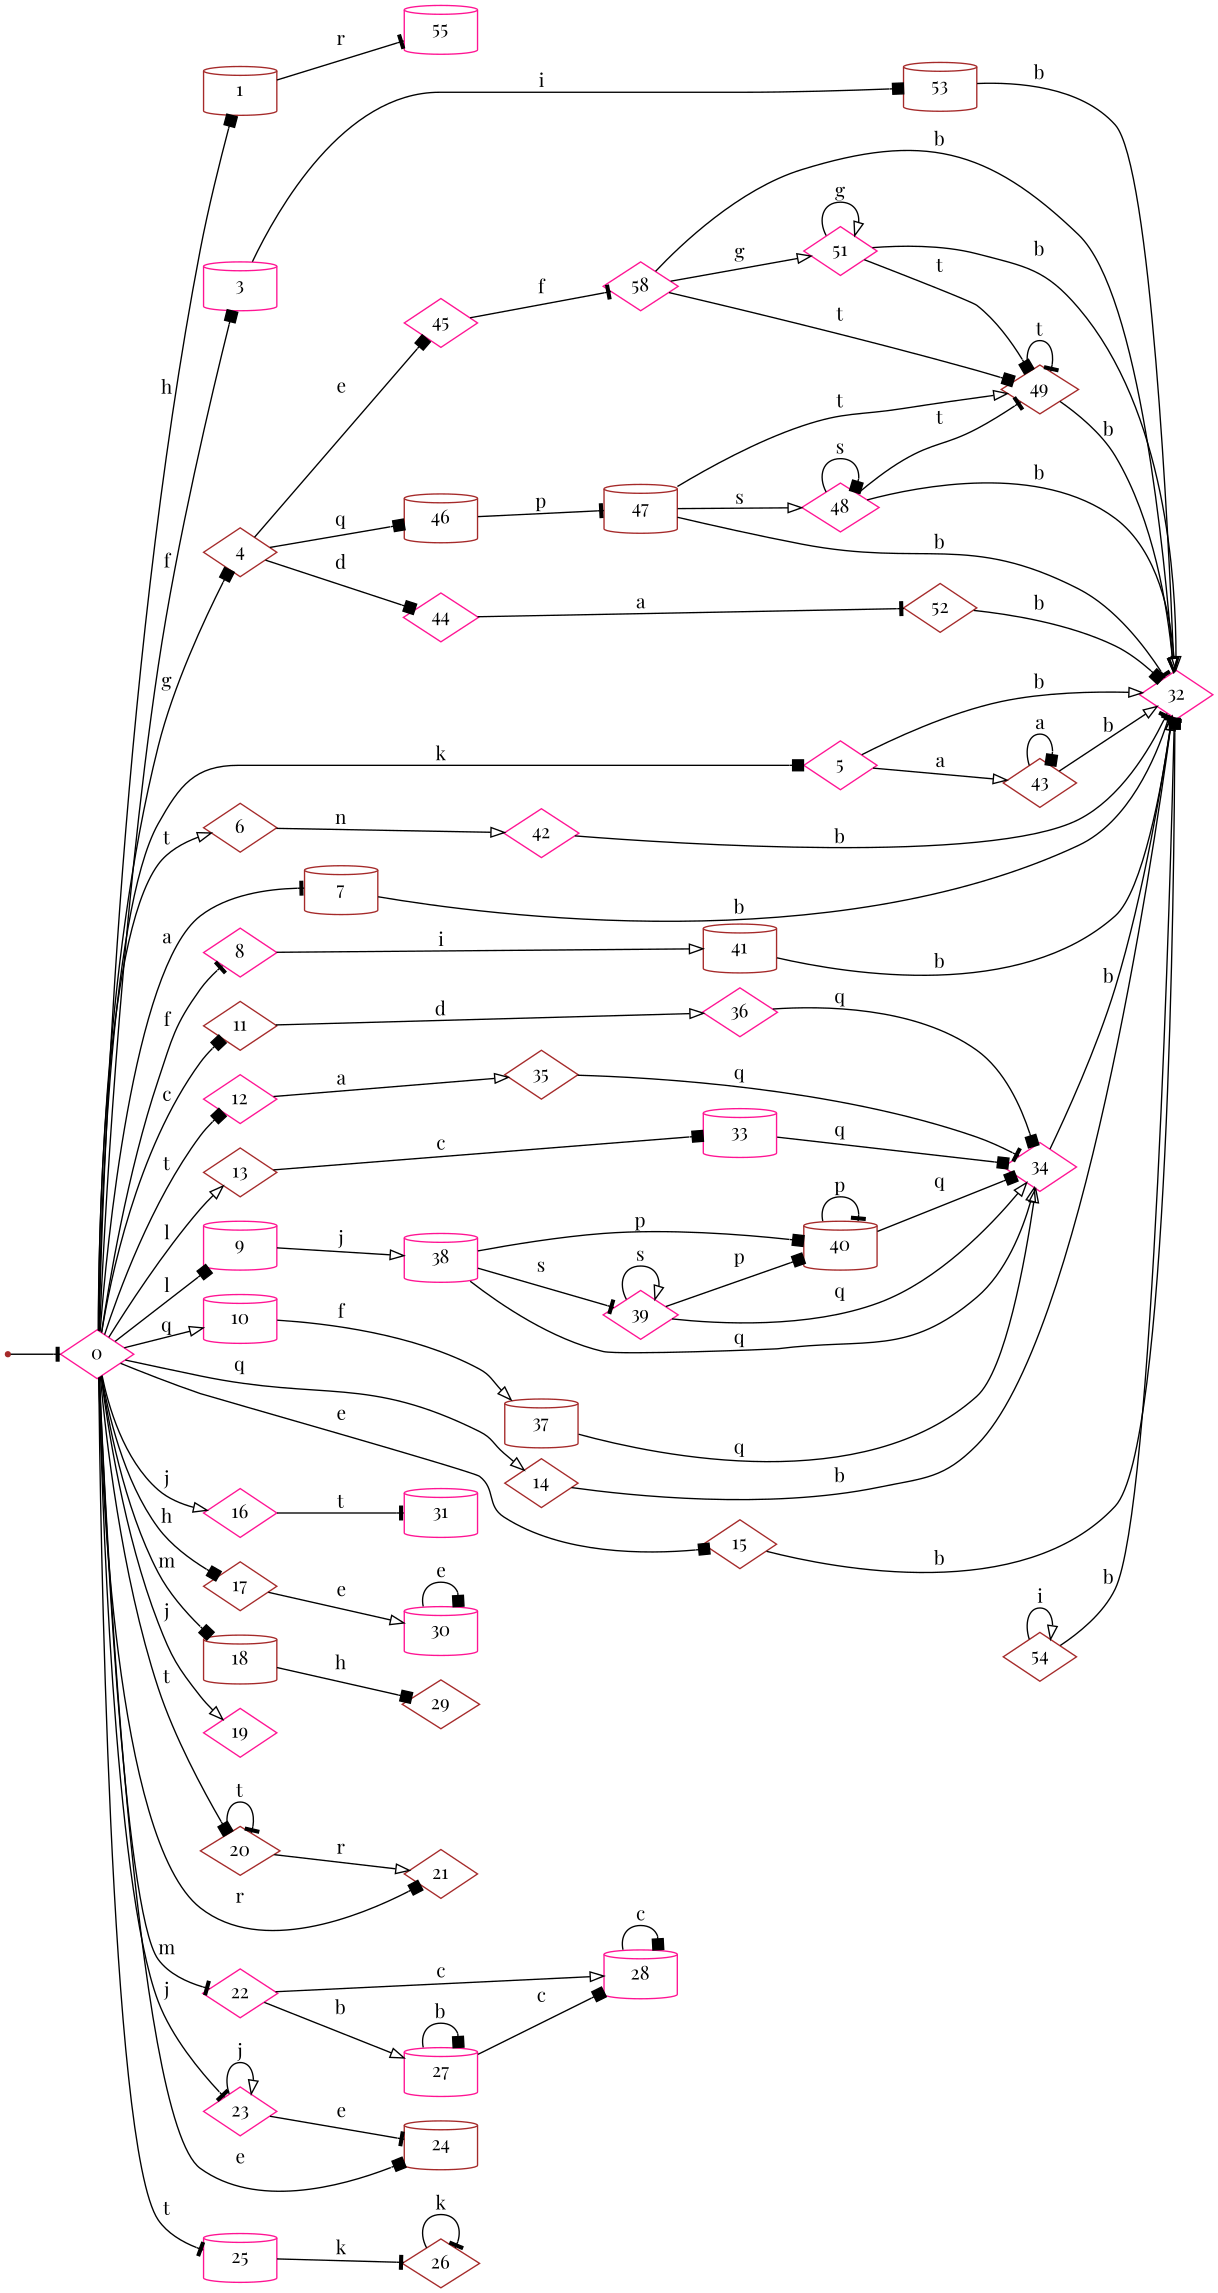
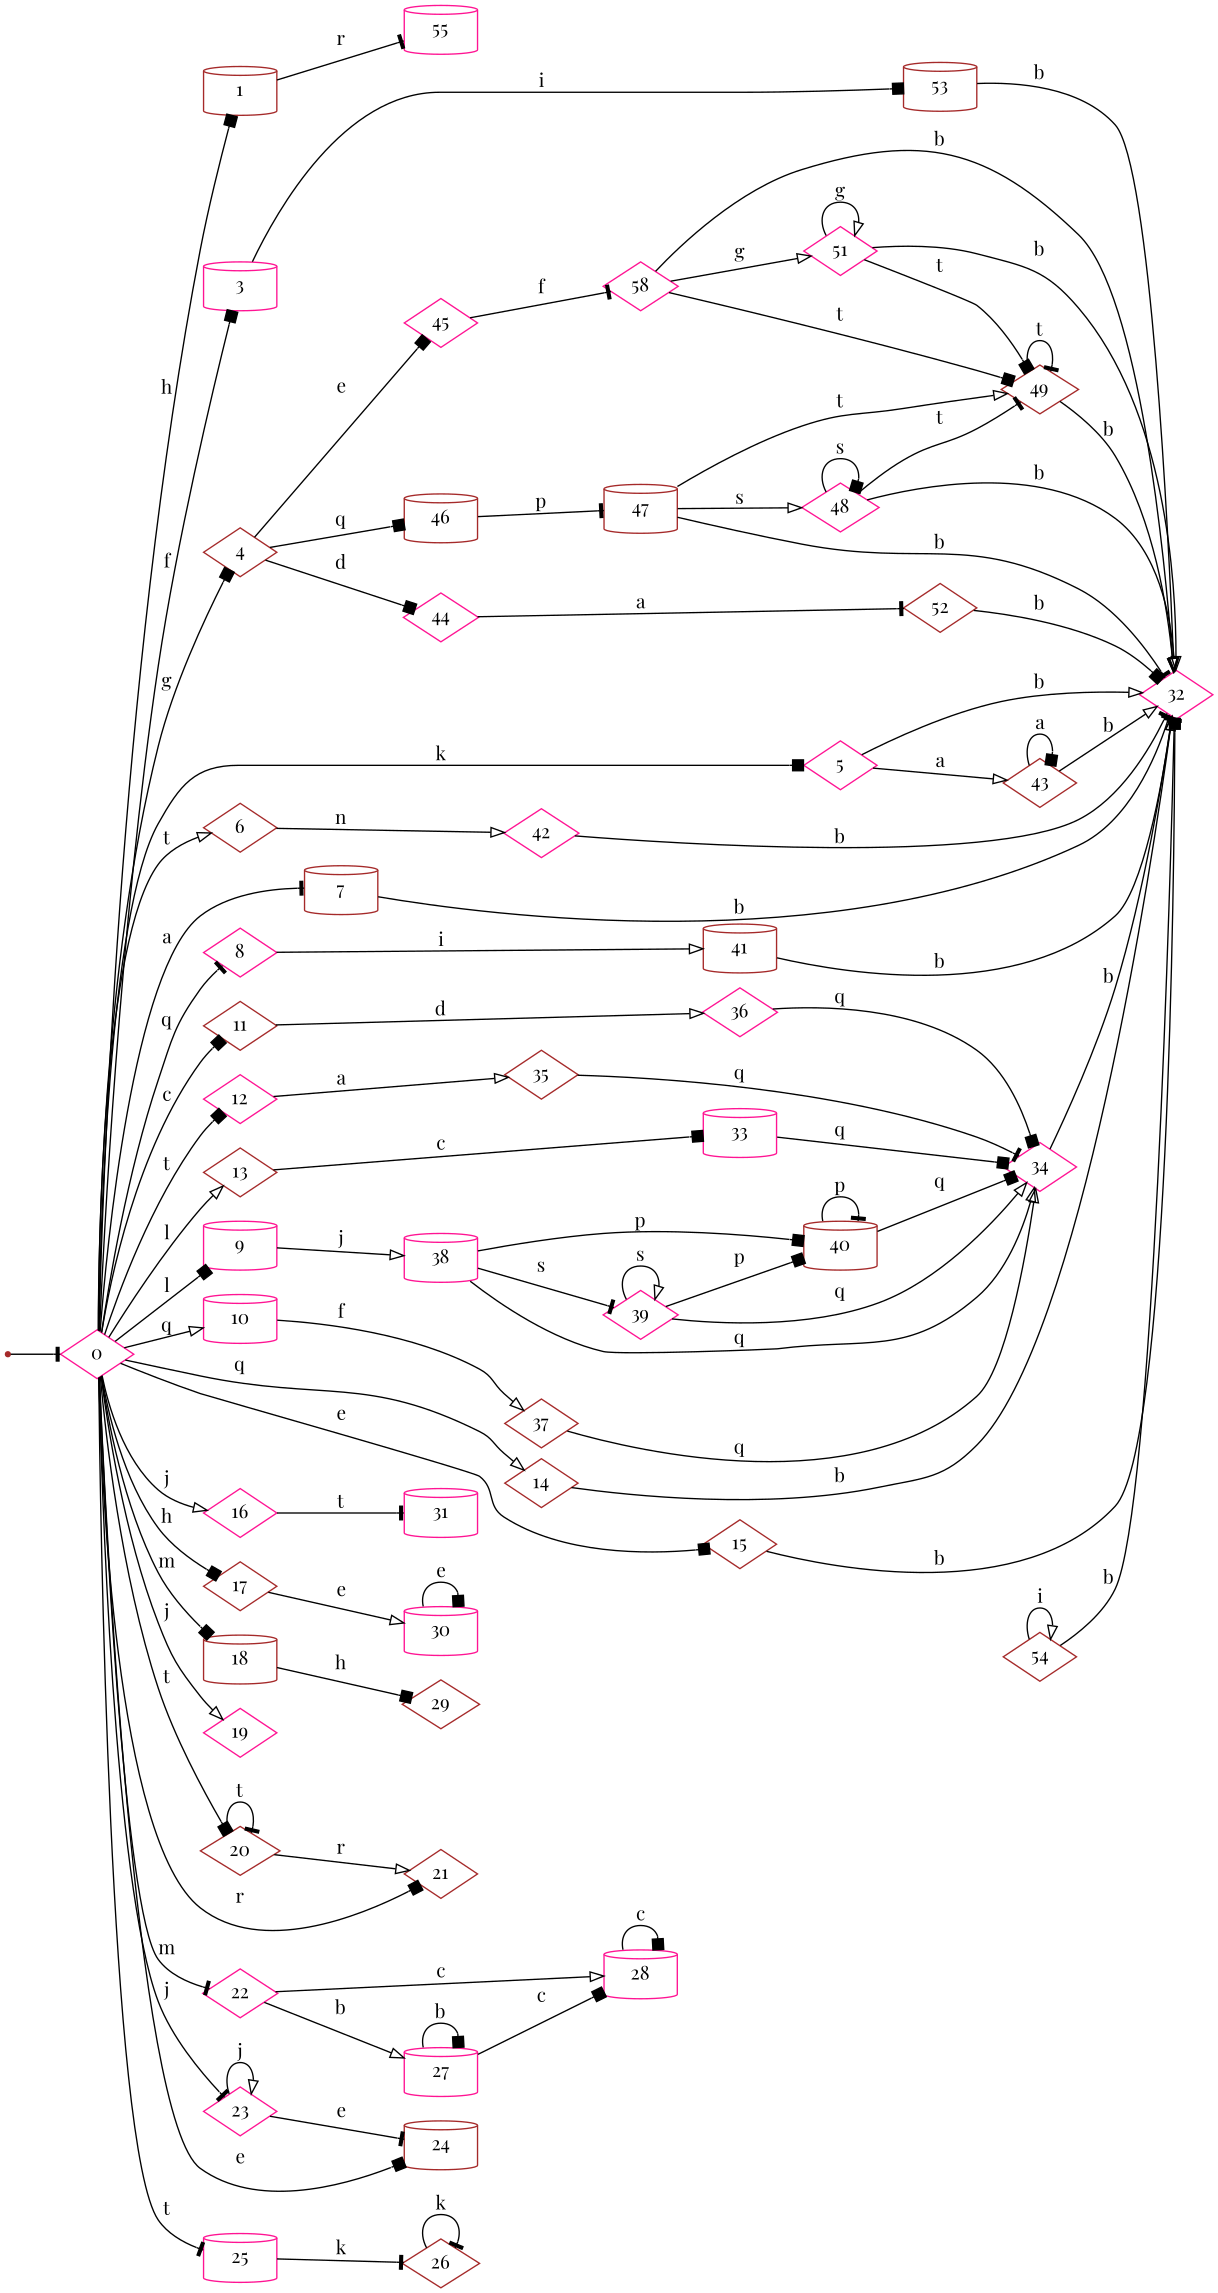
(167, 1021) -> (167, 1021)
(541, 1423) -> (541, 1423)
